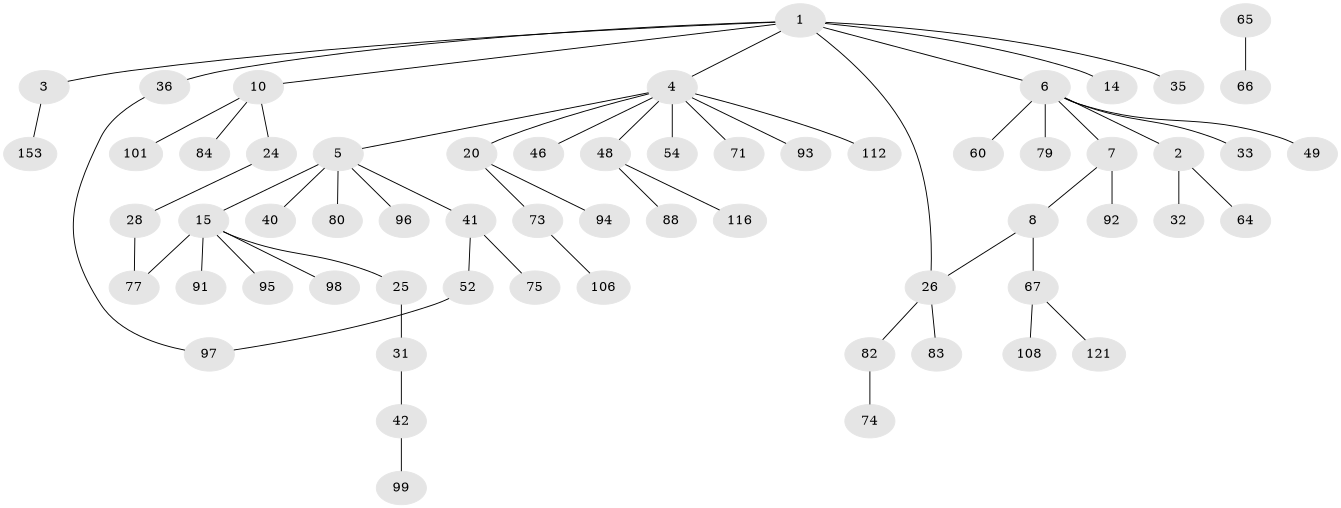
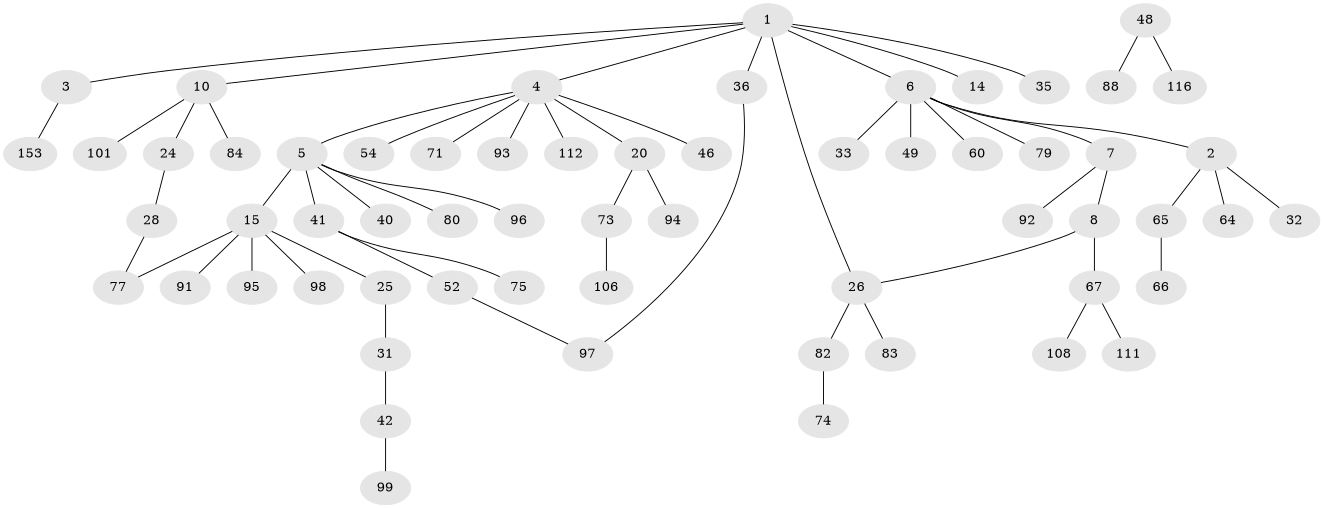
(639, 121) -> none
none -> (1186, 187)
(1099, 354) -> (1129, 354)
